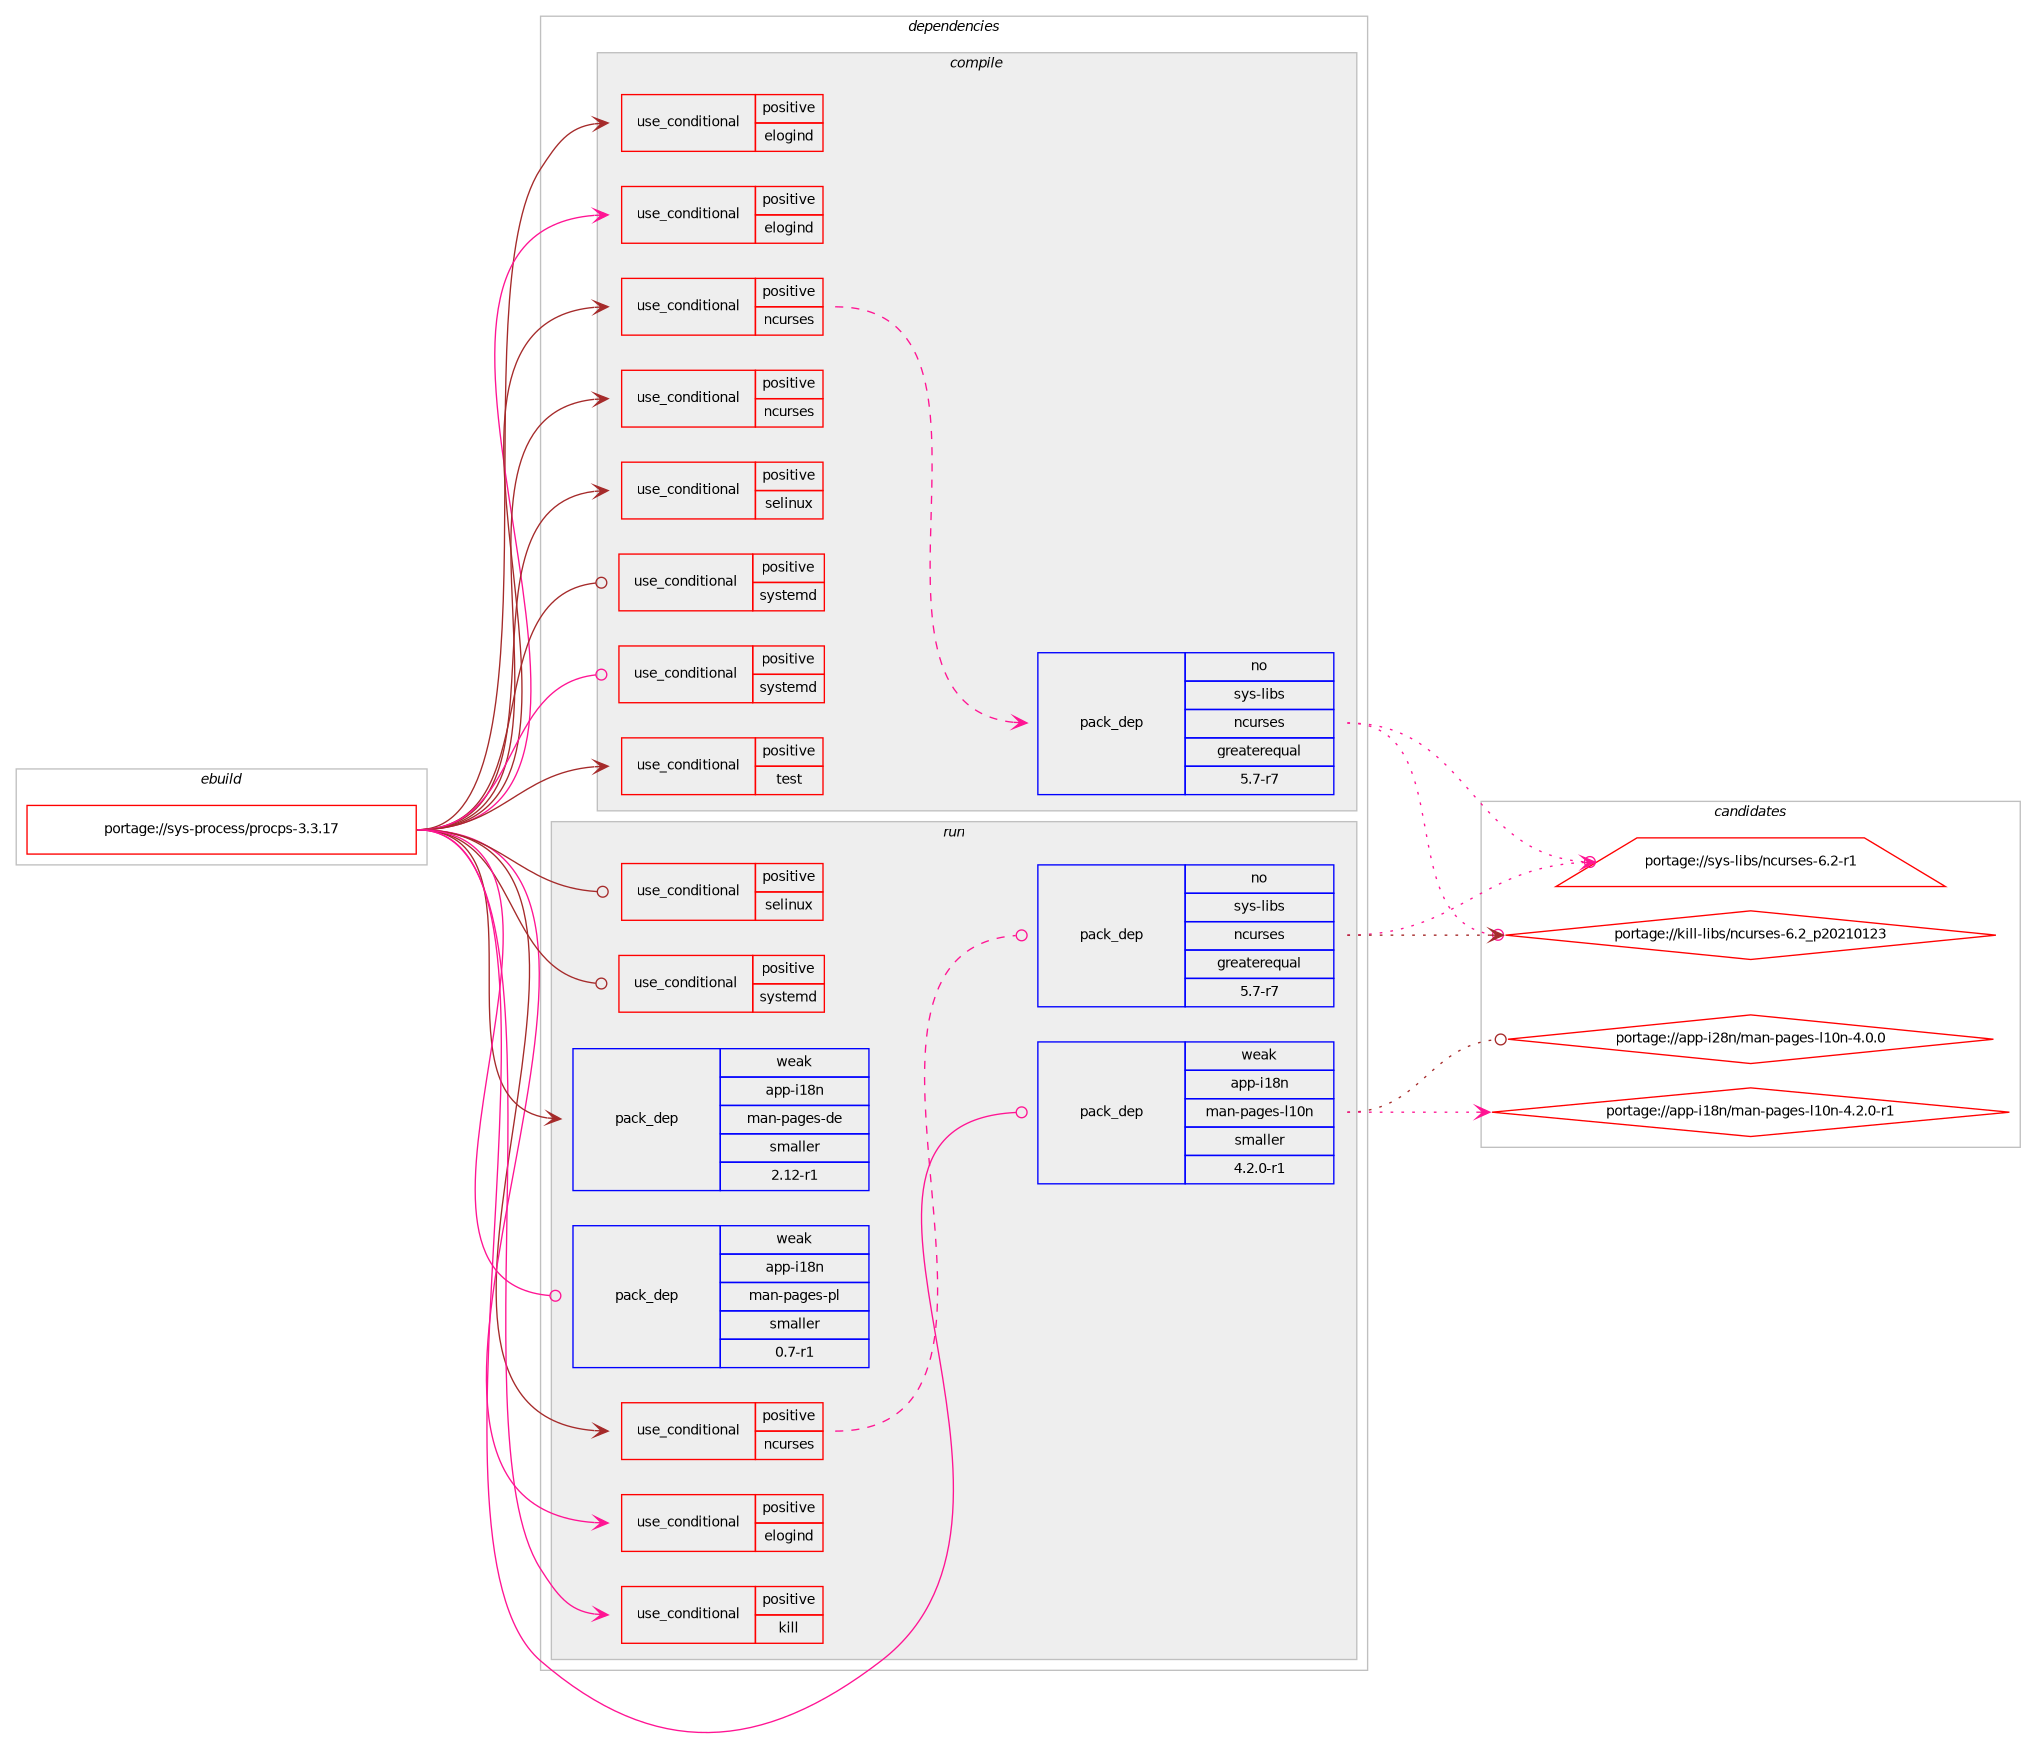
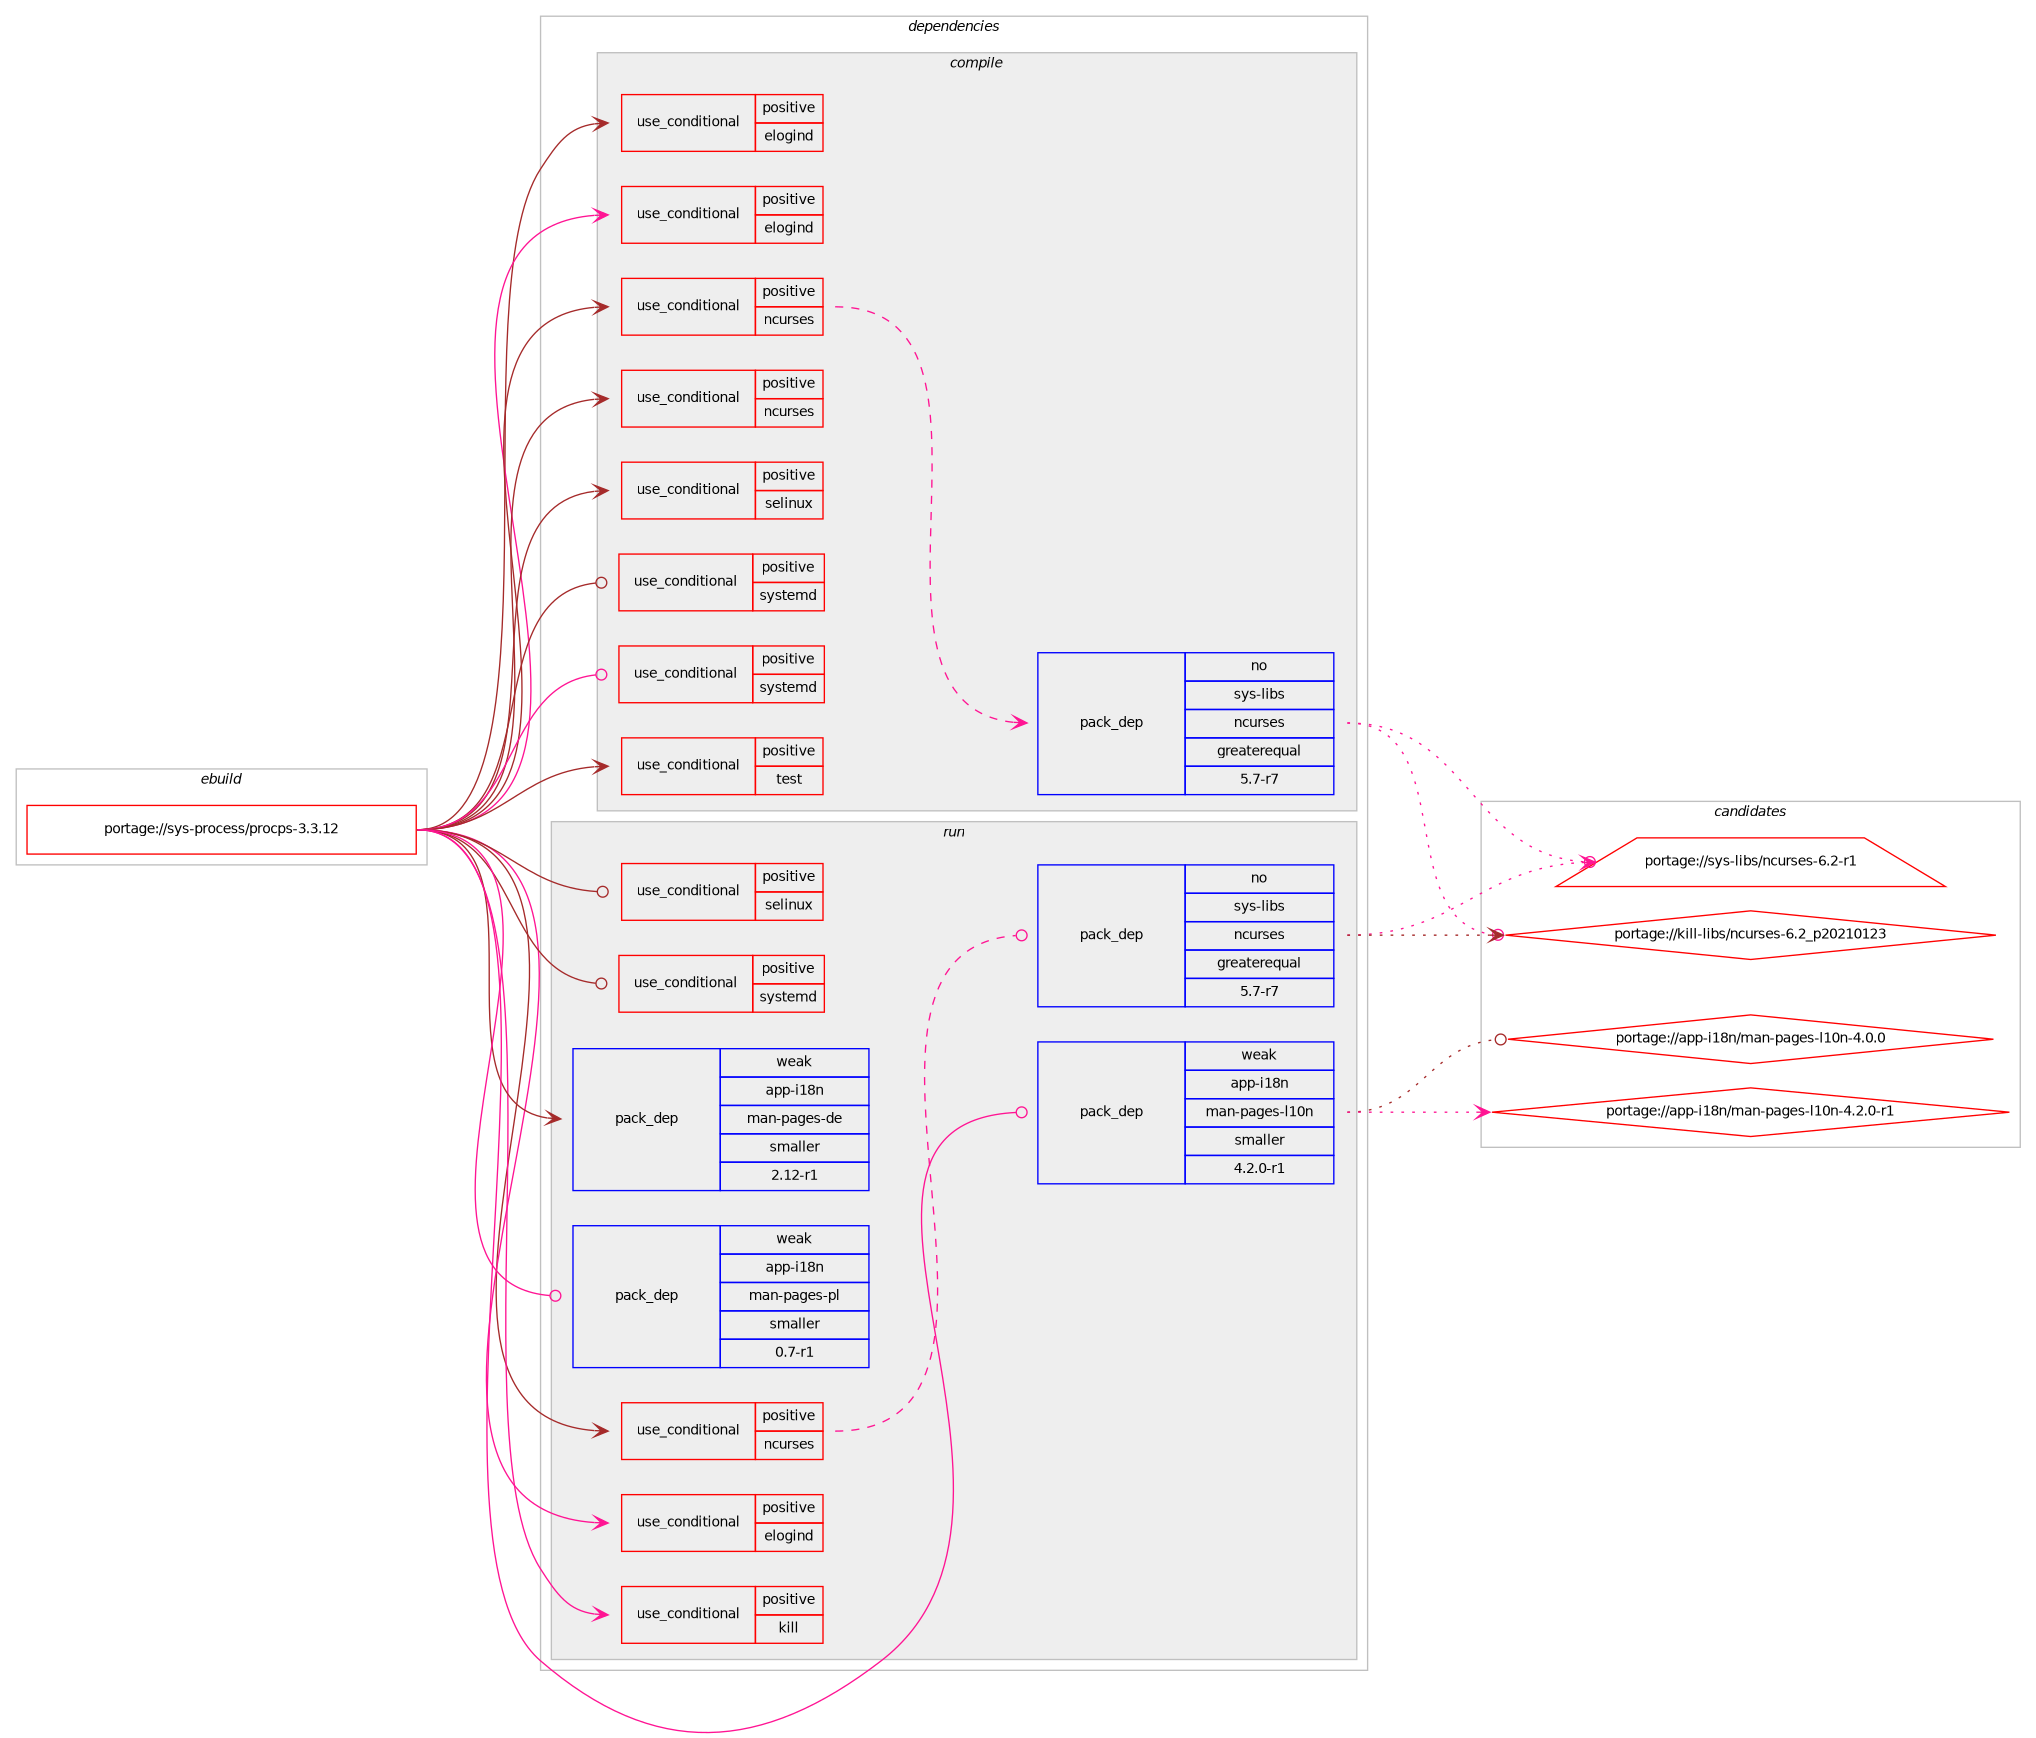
(222, 830) -> (222, 830)
(1751, 1039) -> (1751, 1039)
